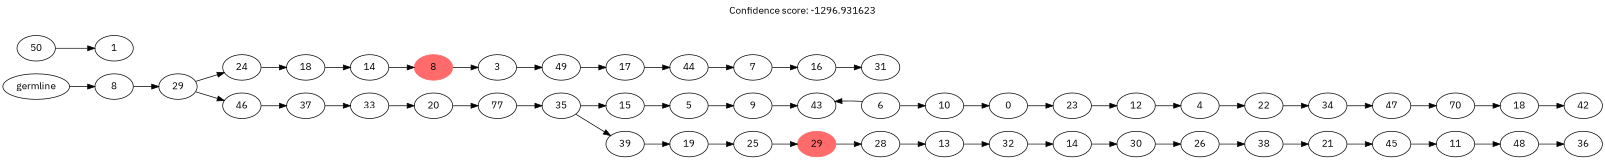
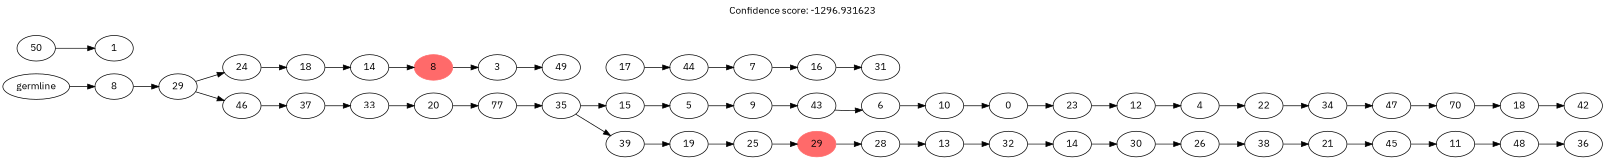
(590, 67) -> none
(852, 101) -> (845, 111)
